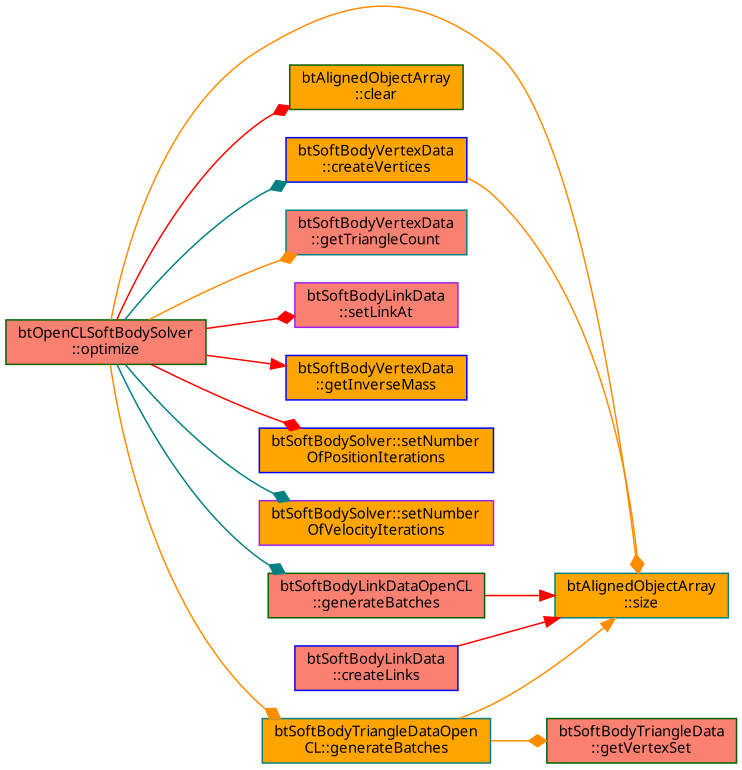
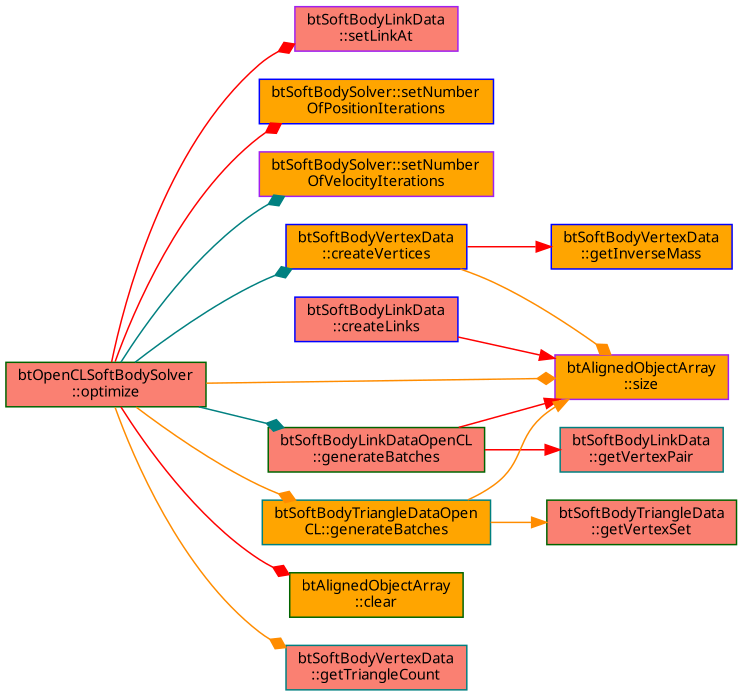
(238, 360) -> (502, 247)
none -> (642, 450)
(642, 596) -> (642, 377)
(510, 741) -> (511, 522)
